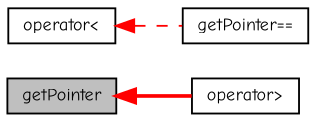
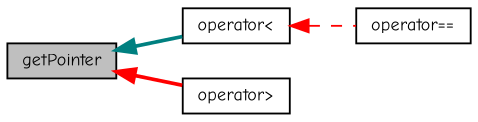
(245, 26) -> (413, 26)
none -> (158, 41)
